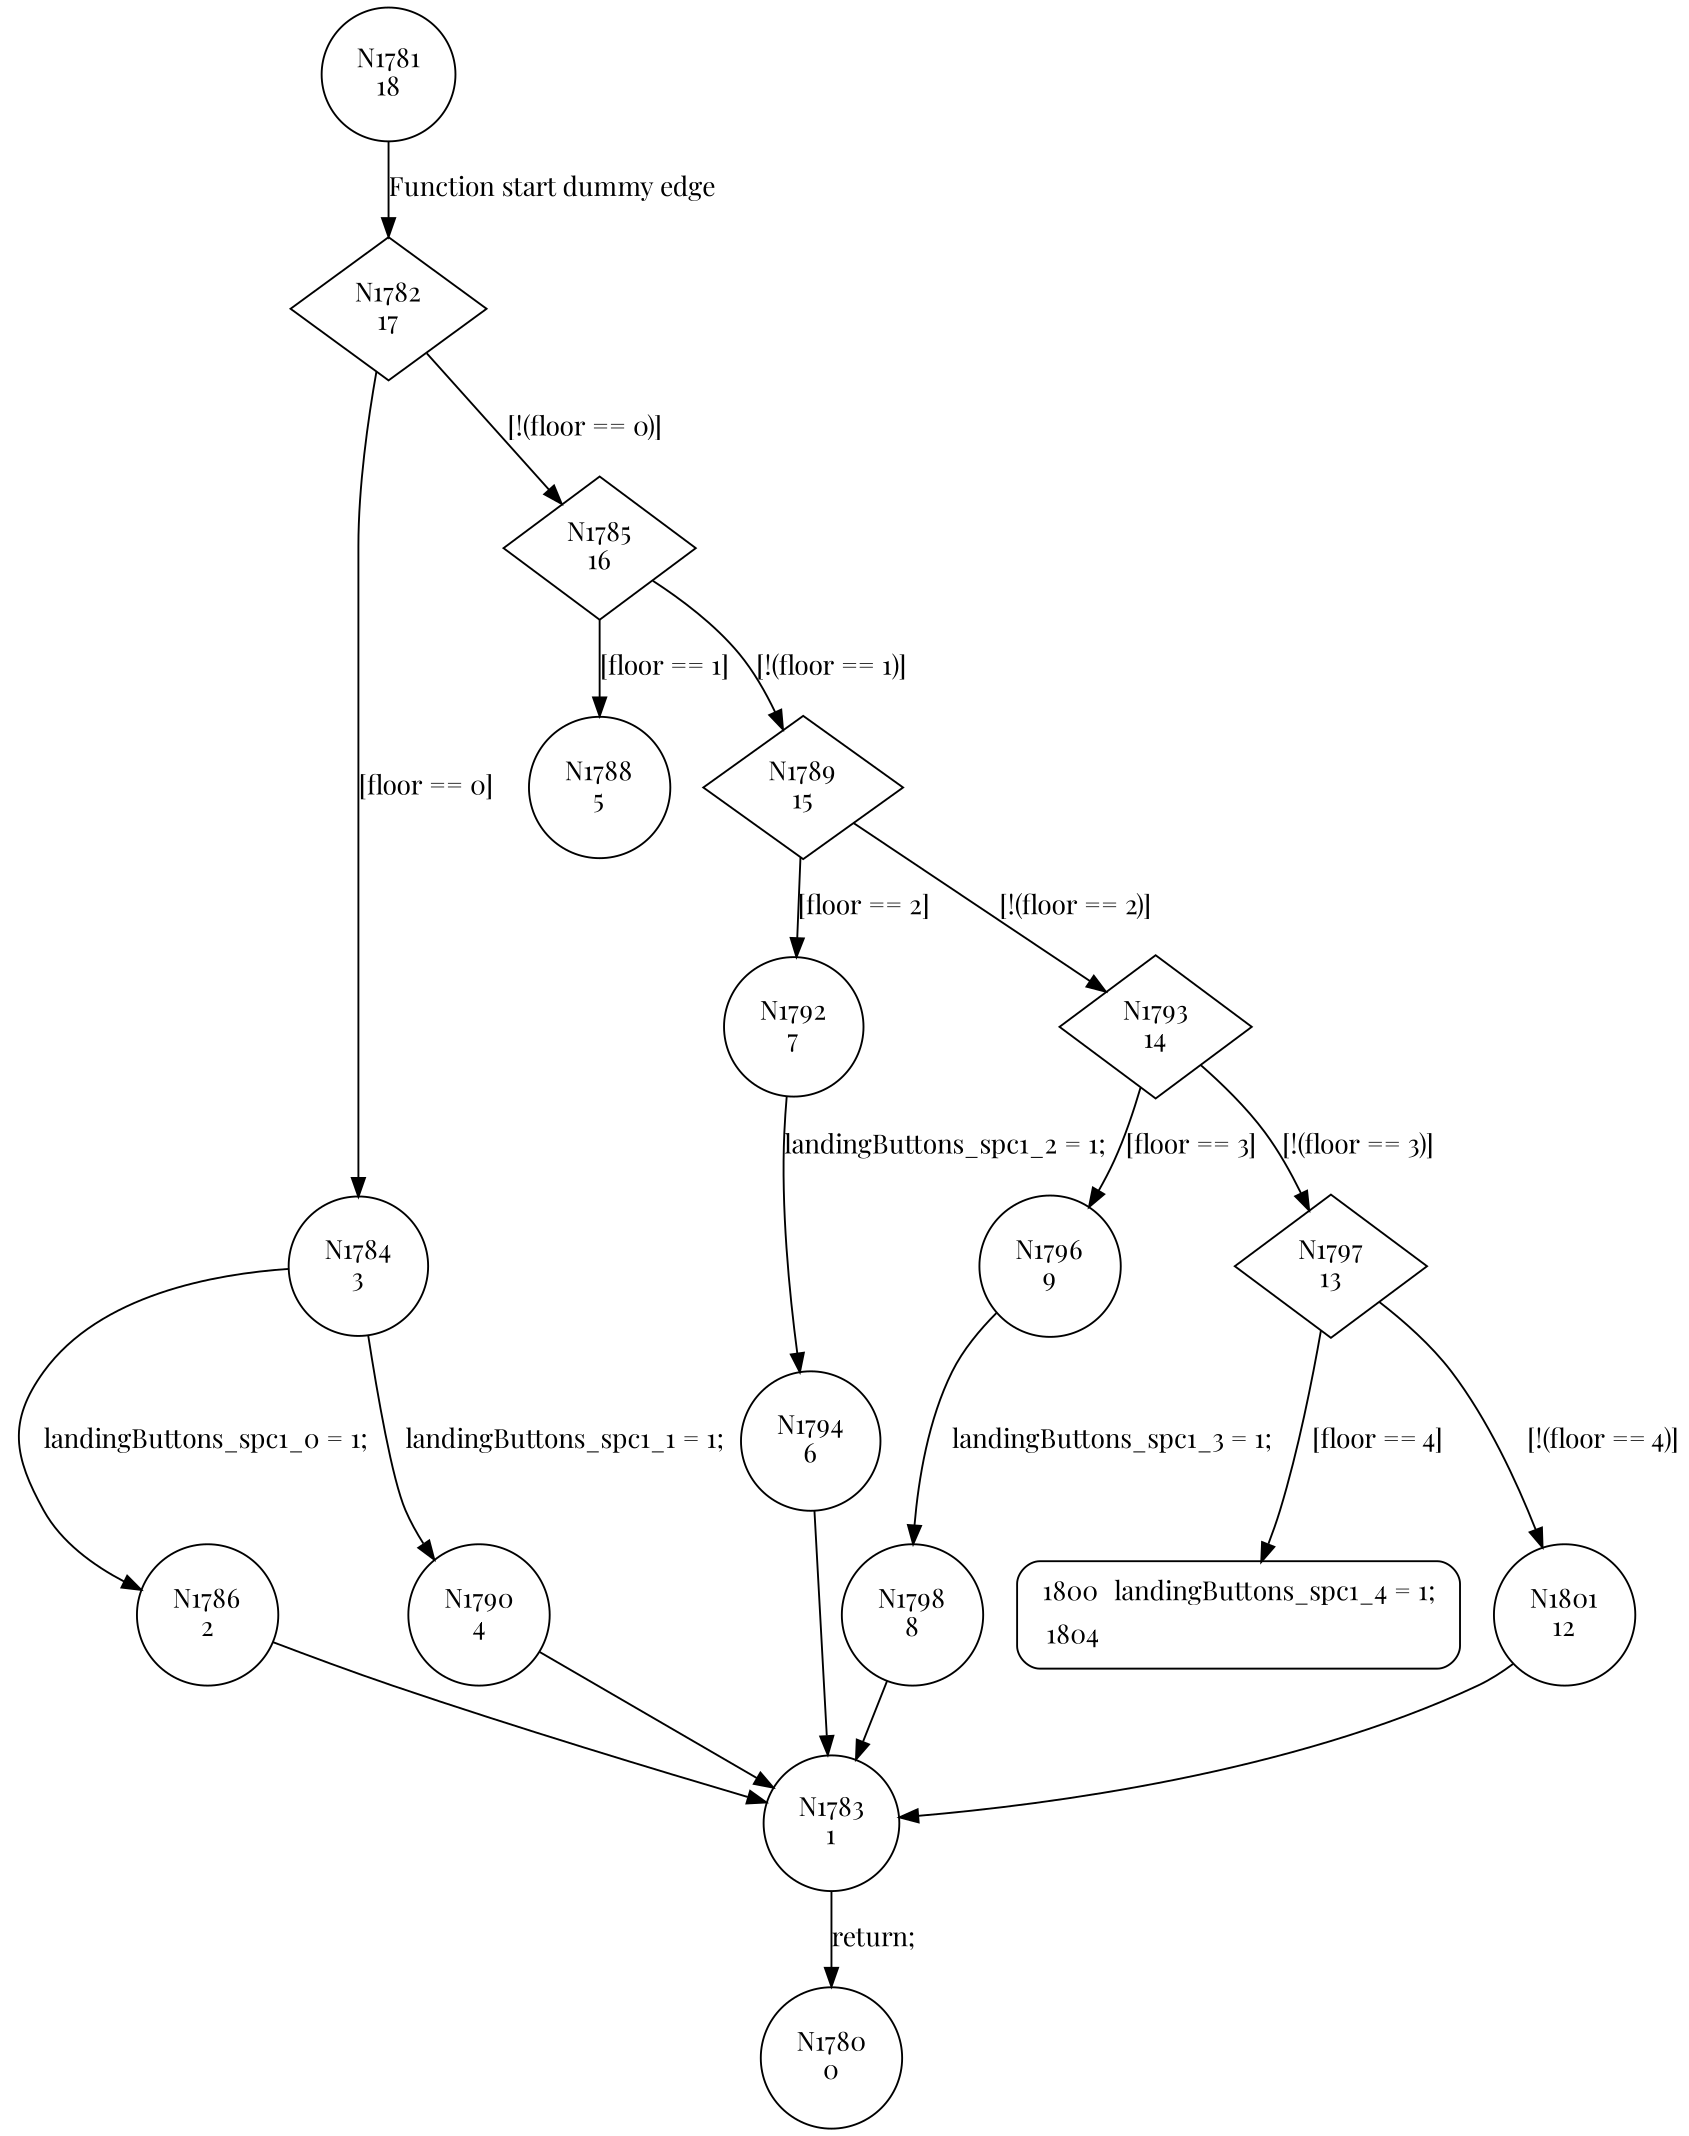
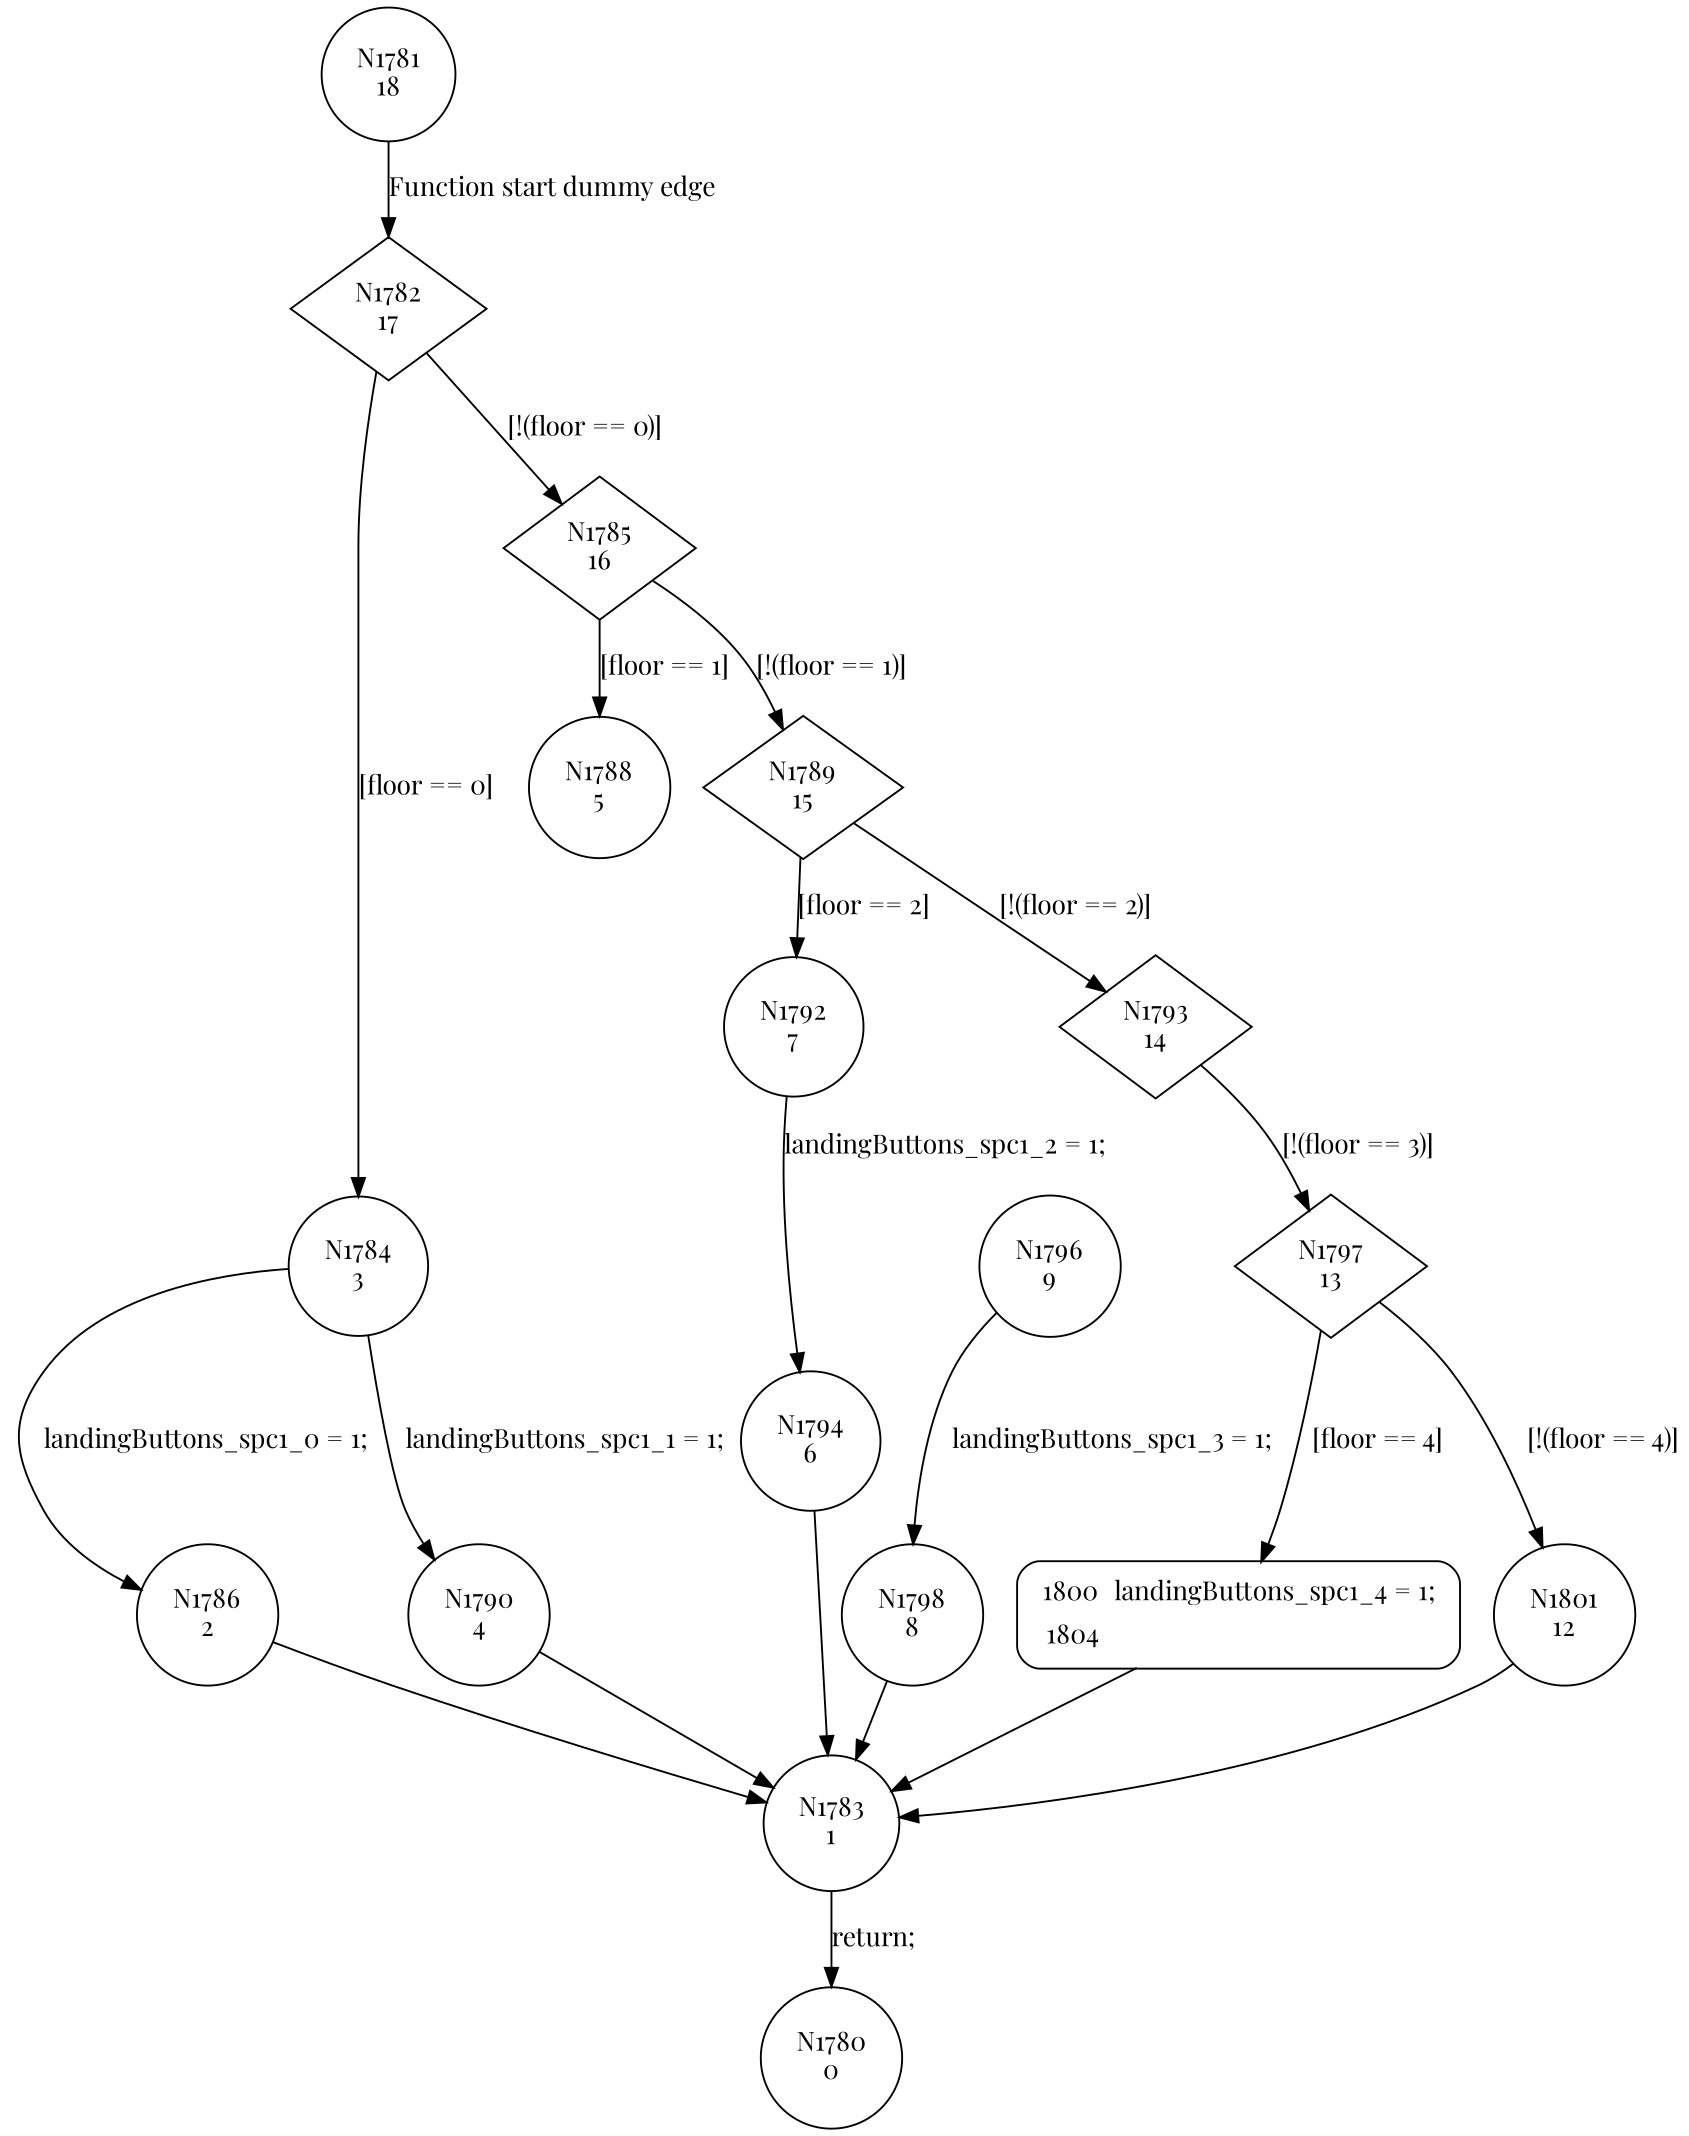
(1123, 1140) -> none
none -> (1023, 1725)
